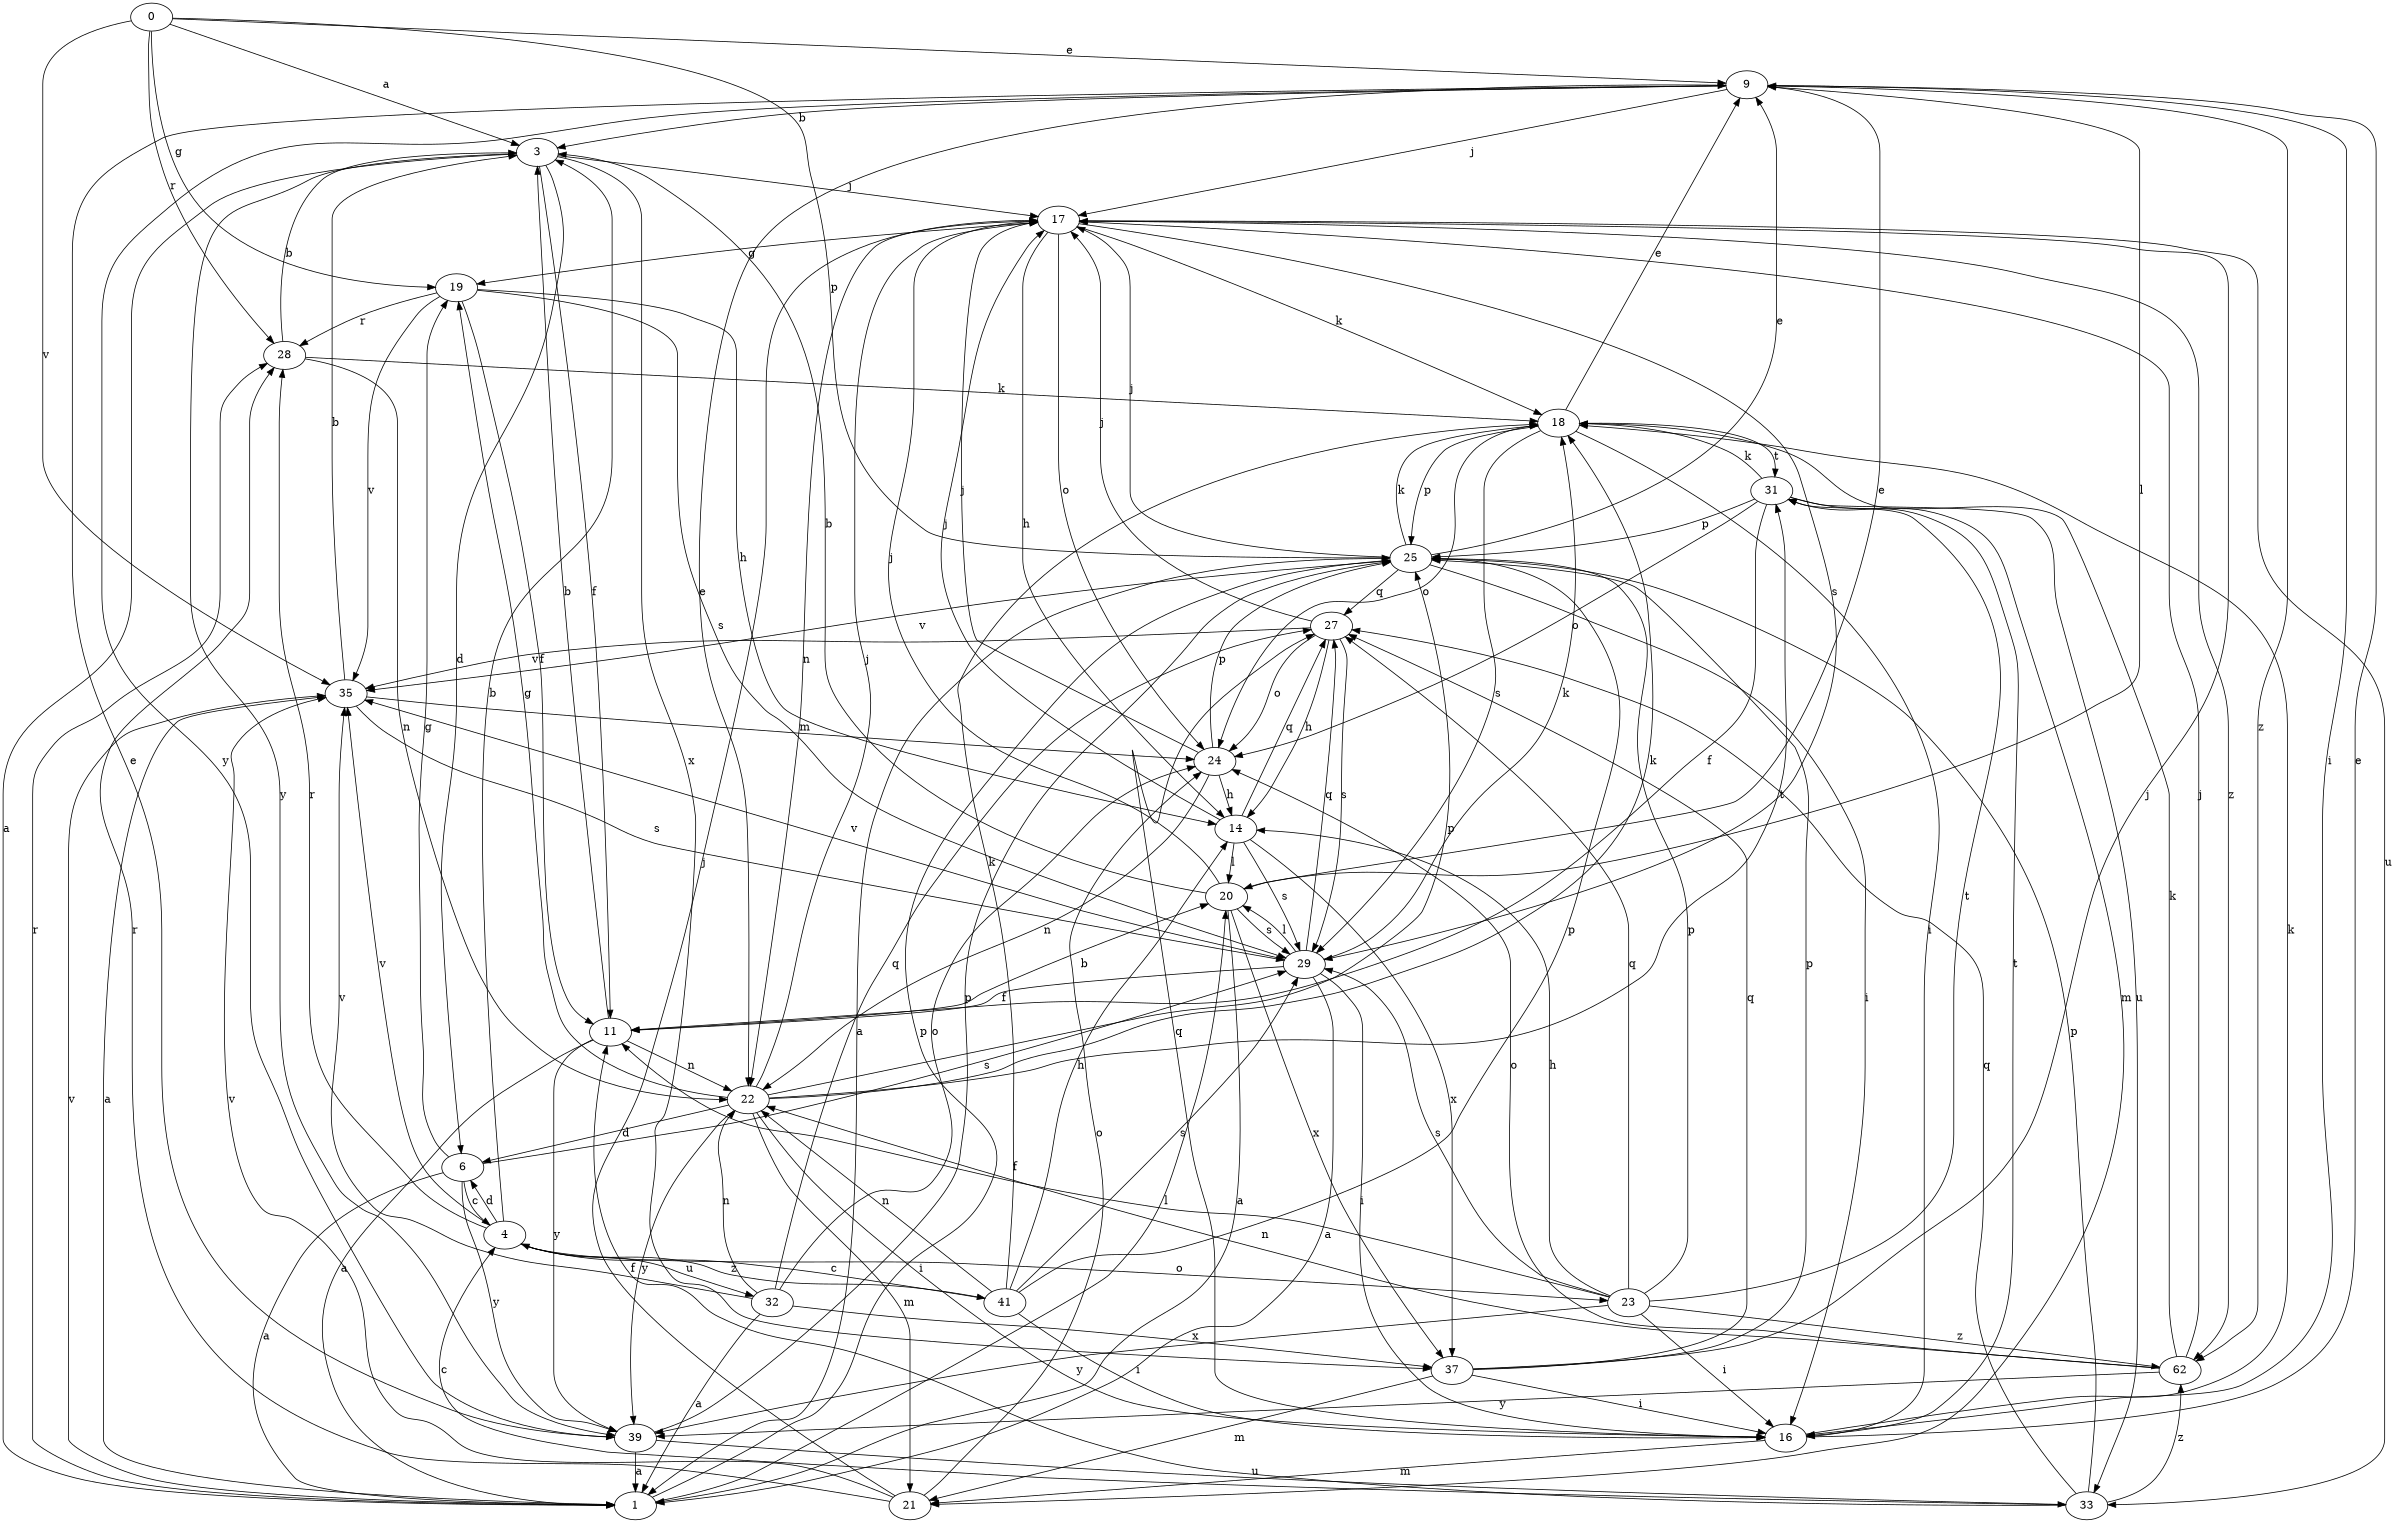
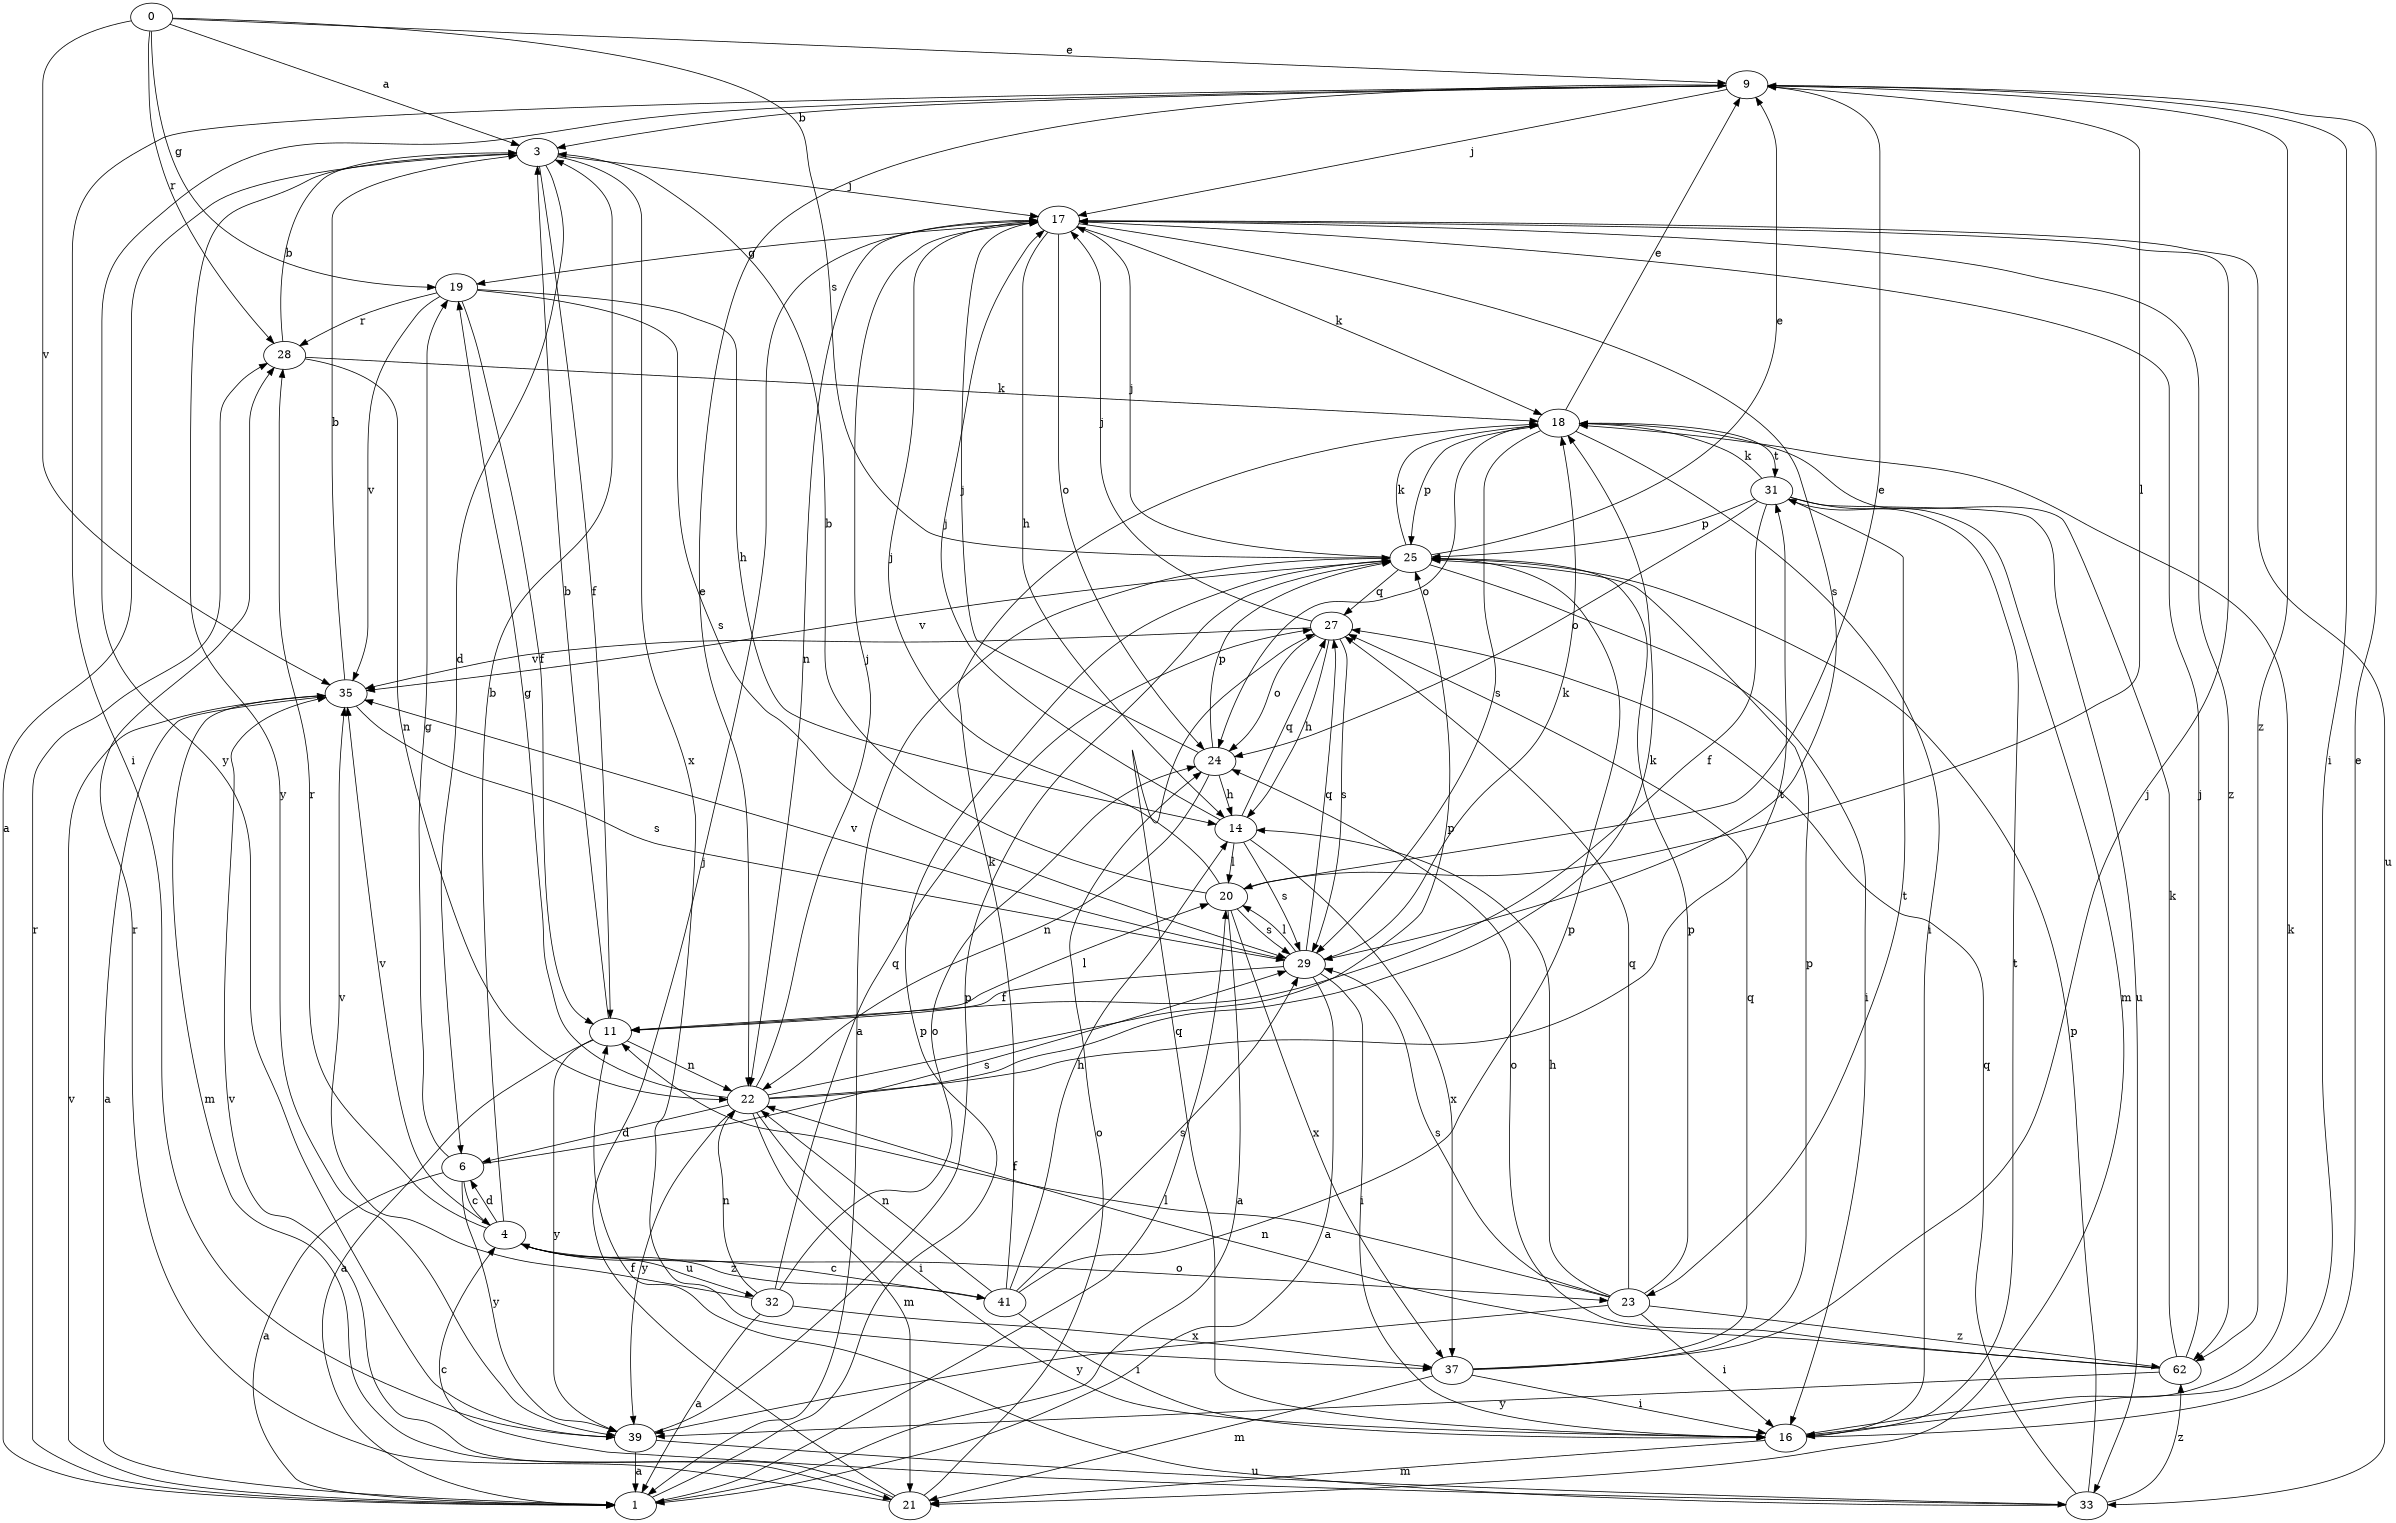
(835, 288) -> (835, 288)
(776, 731) -> (279, 1232)
(133, 761) -> (133, 761)
(1085, 964) -> (1085, 964)
(1956, 968) -> (1900, 903)
